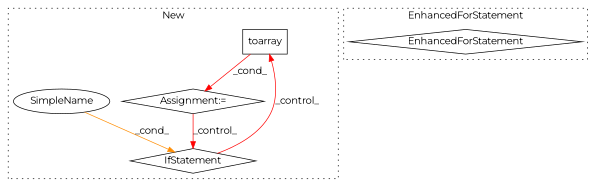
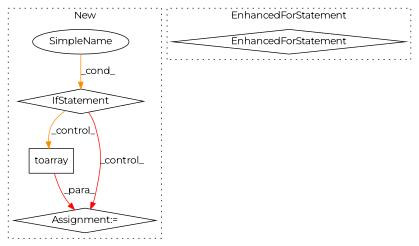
(250, 72) -> (79, 191)
(267, 120) -> (52, 124)
(193, 128) -> (101, 157)
